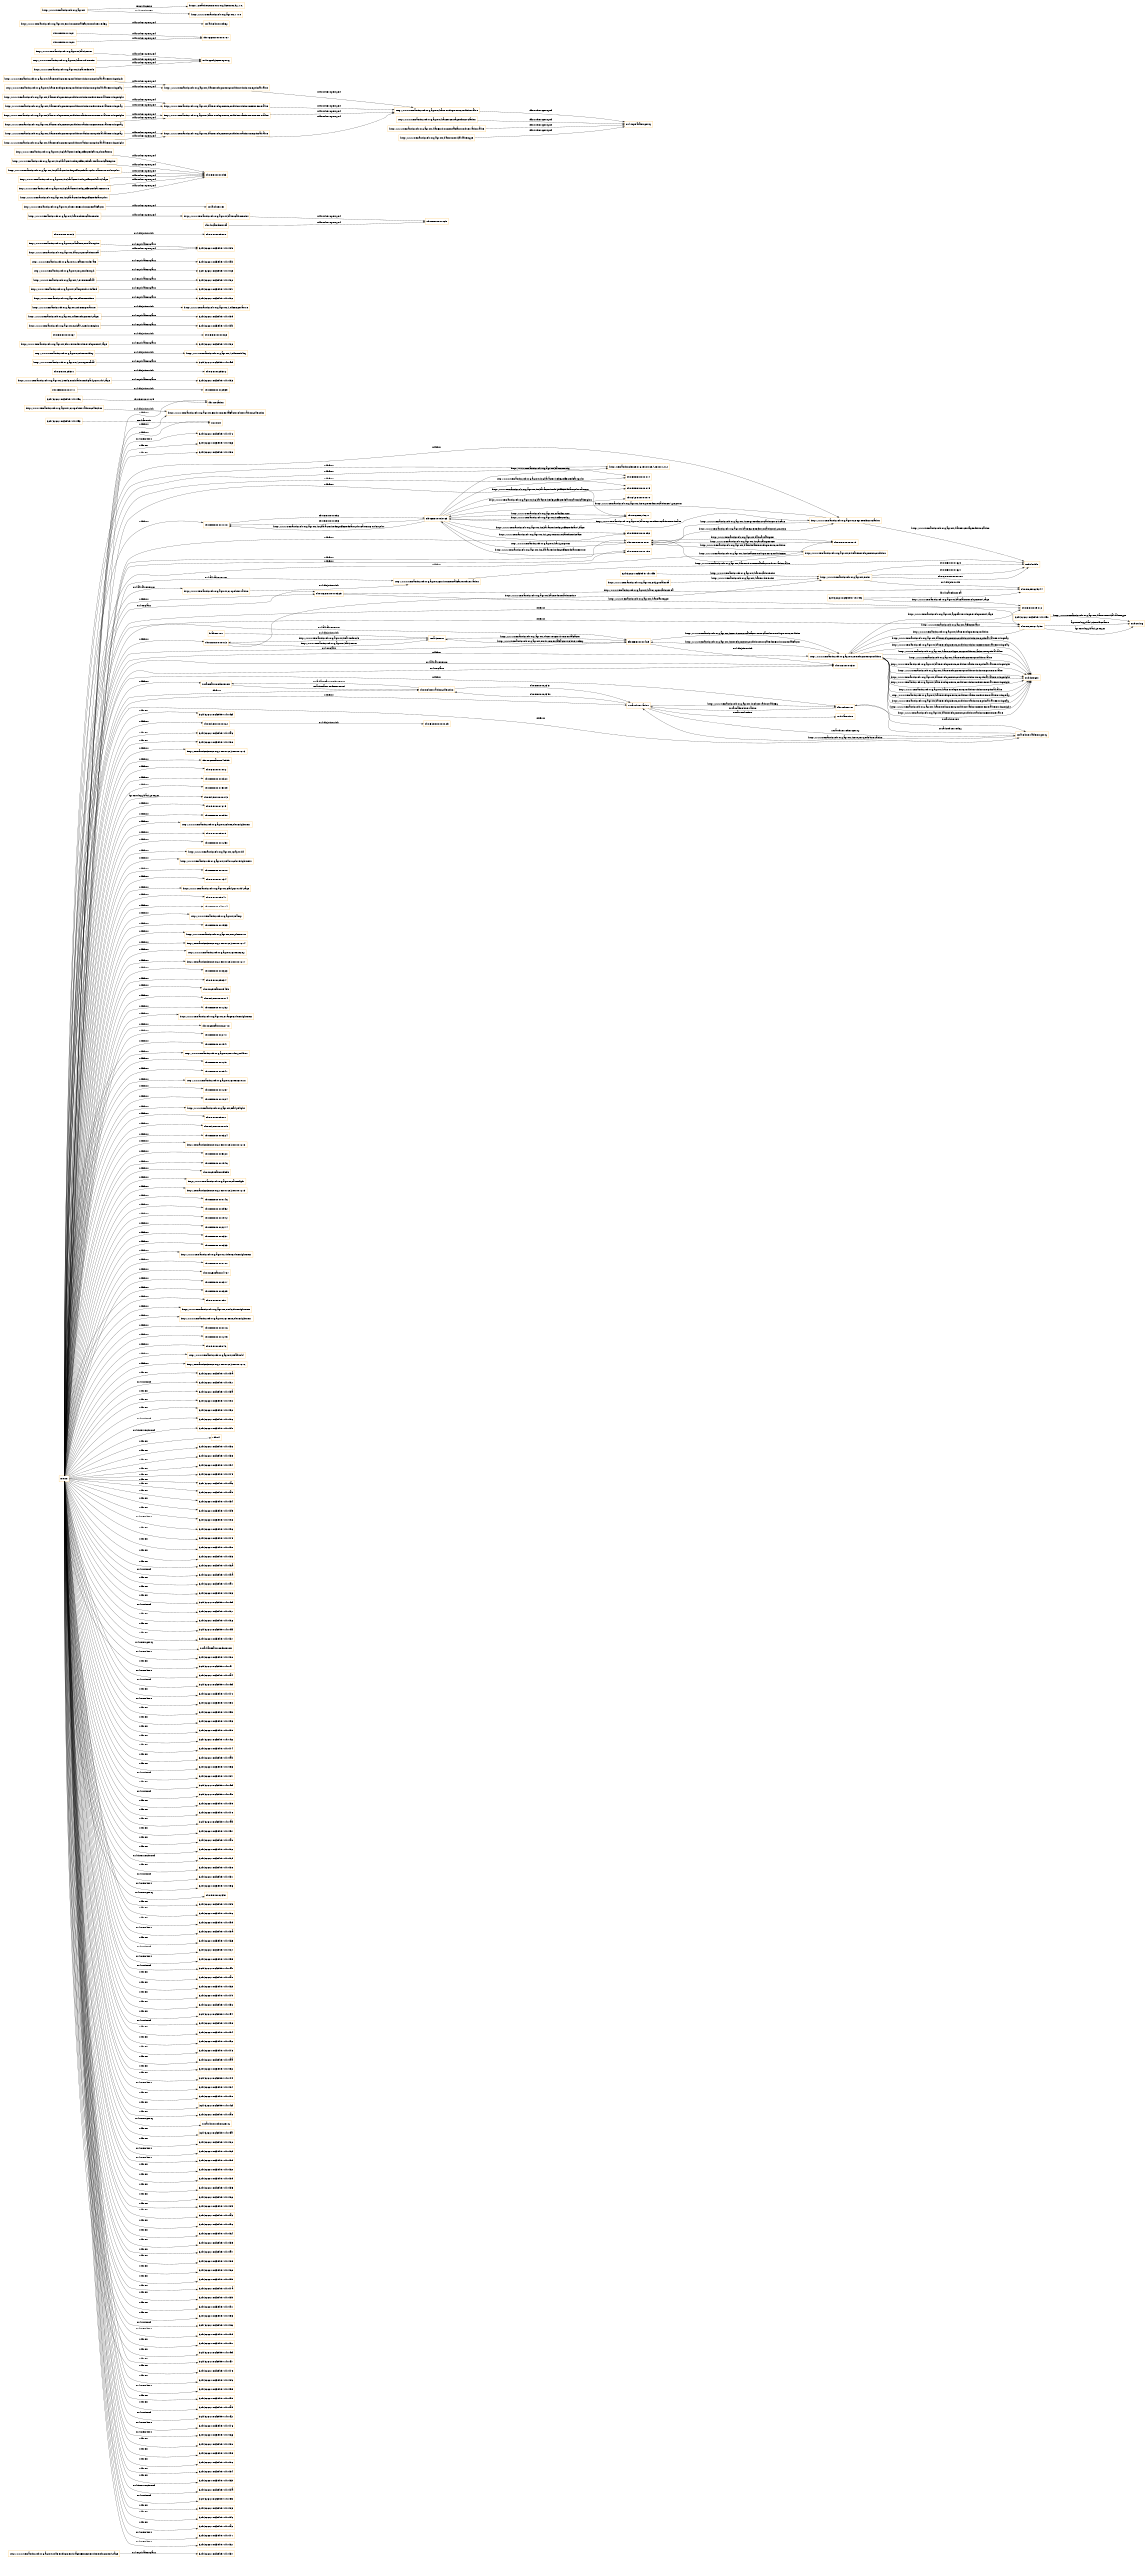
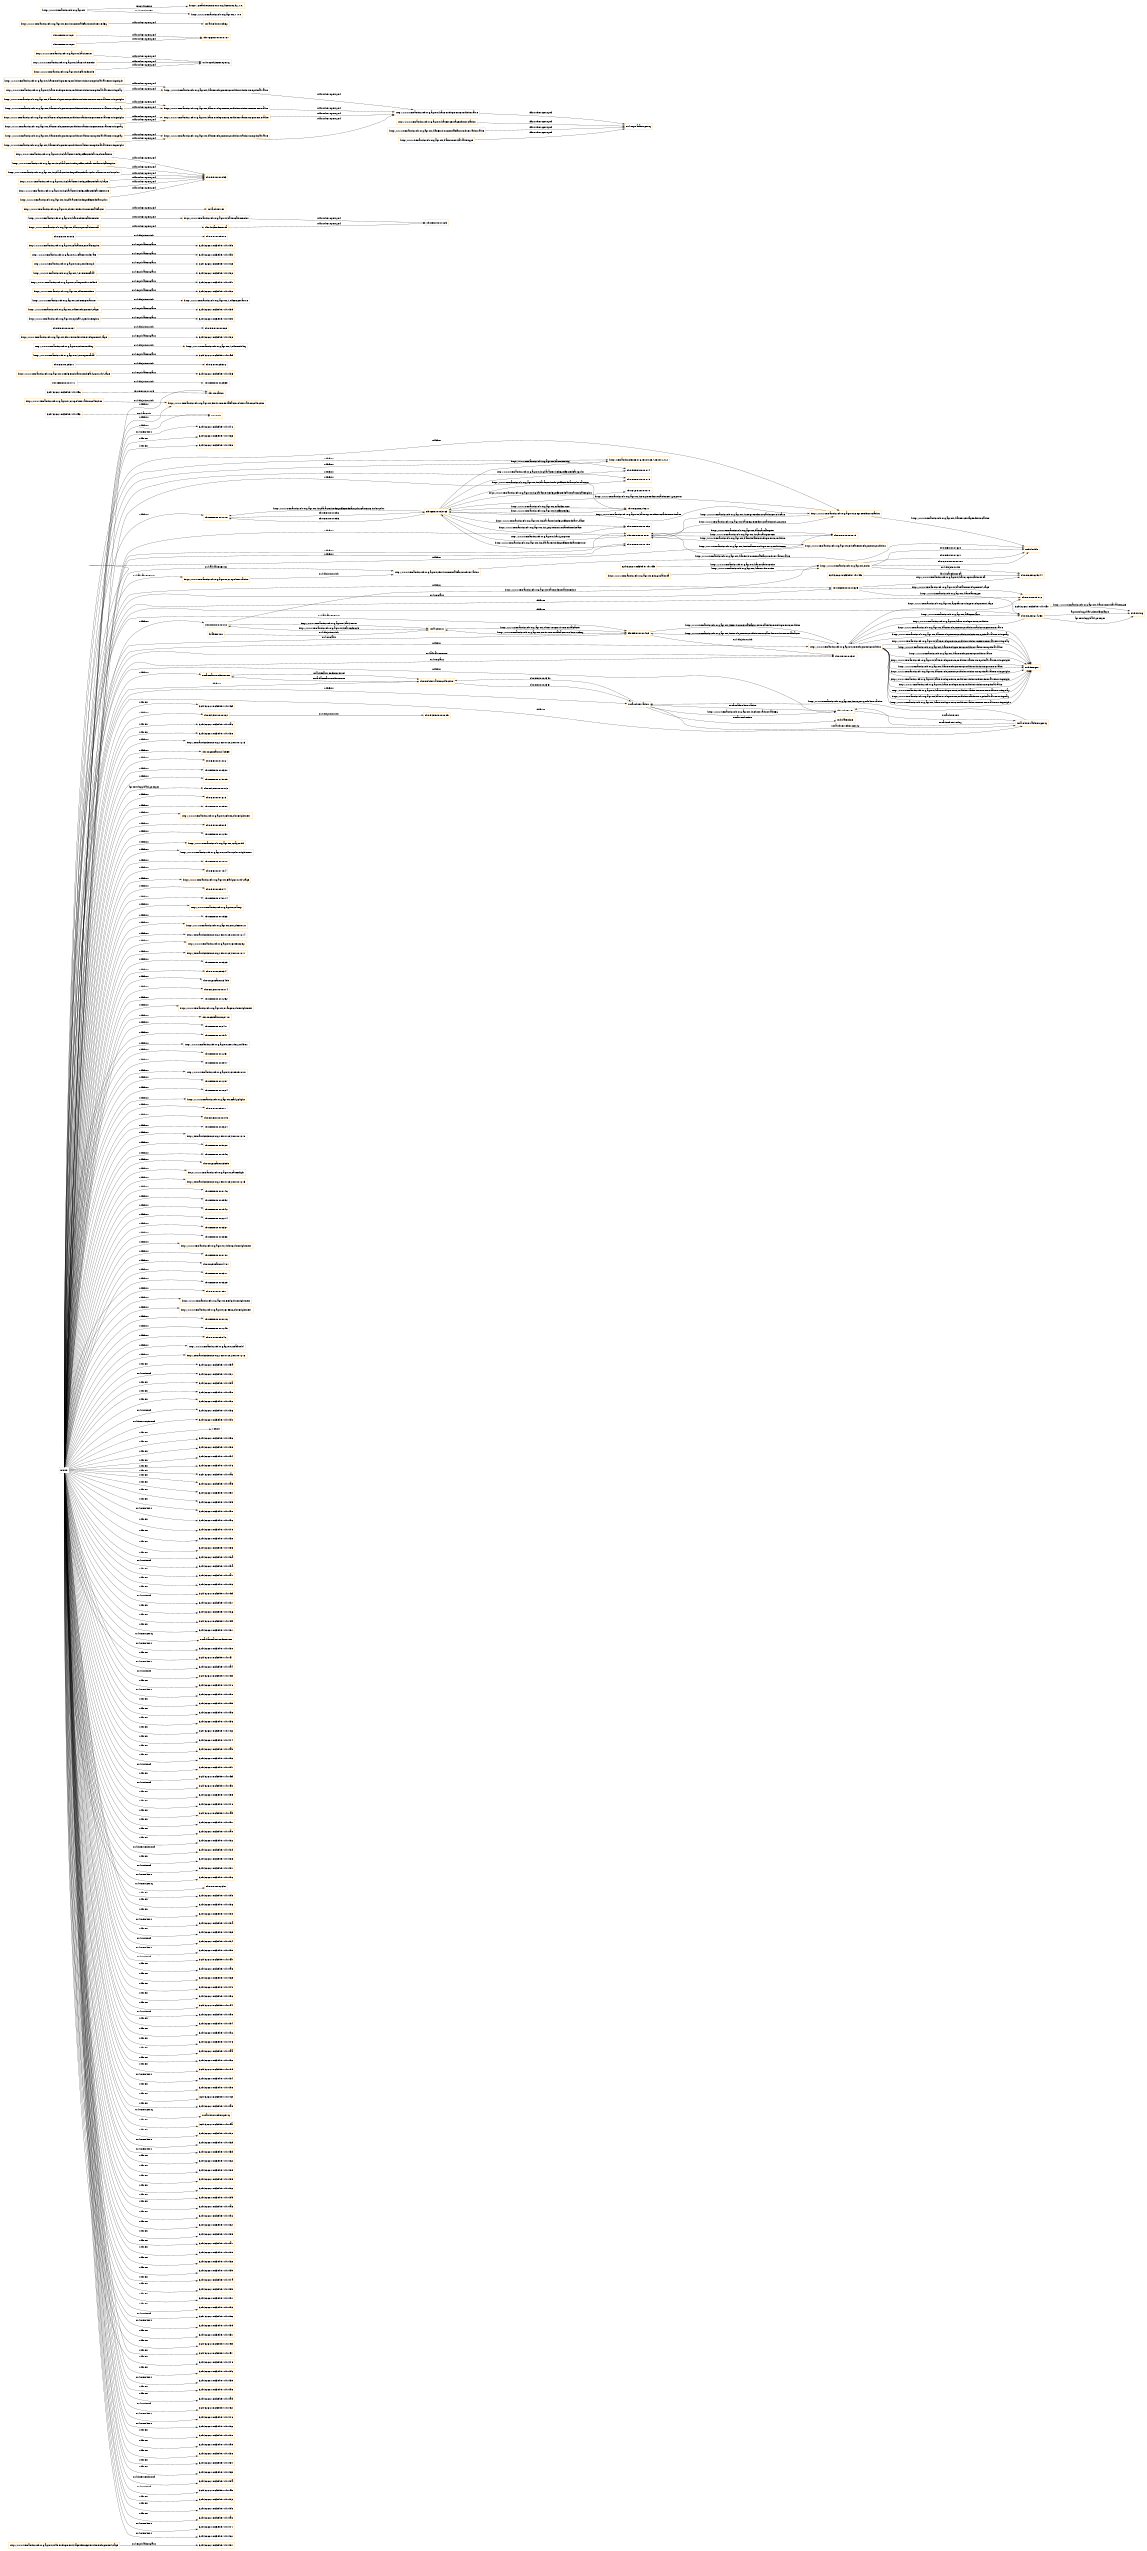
(148, 250) -> (151, 227)
(941, 602) -> (940, 589)
